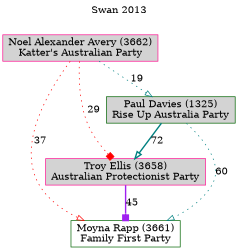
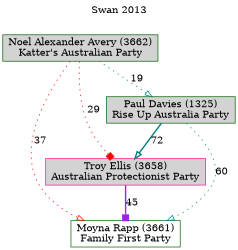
(80, 48) -> (80, 48)
